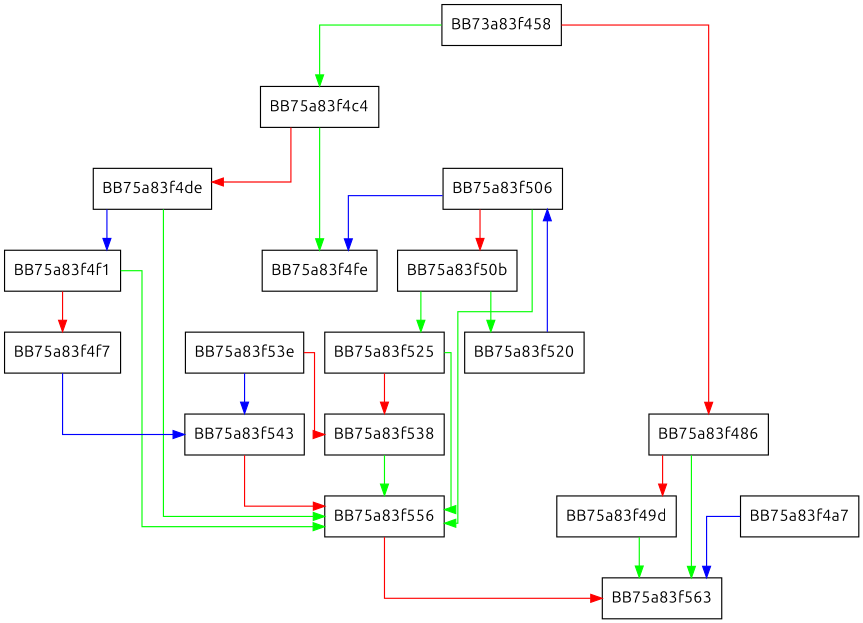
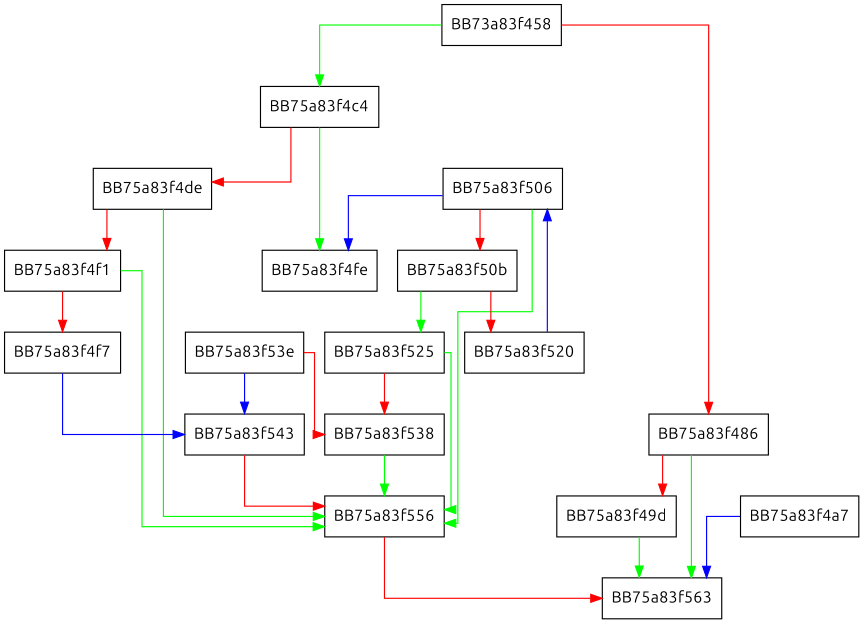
(107, 224) -> (107, 224)
(491, 304) -> (491, 304)
